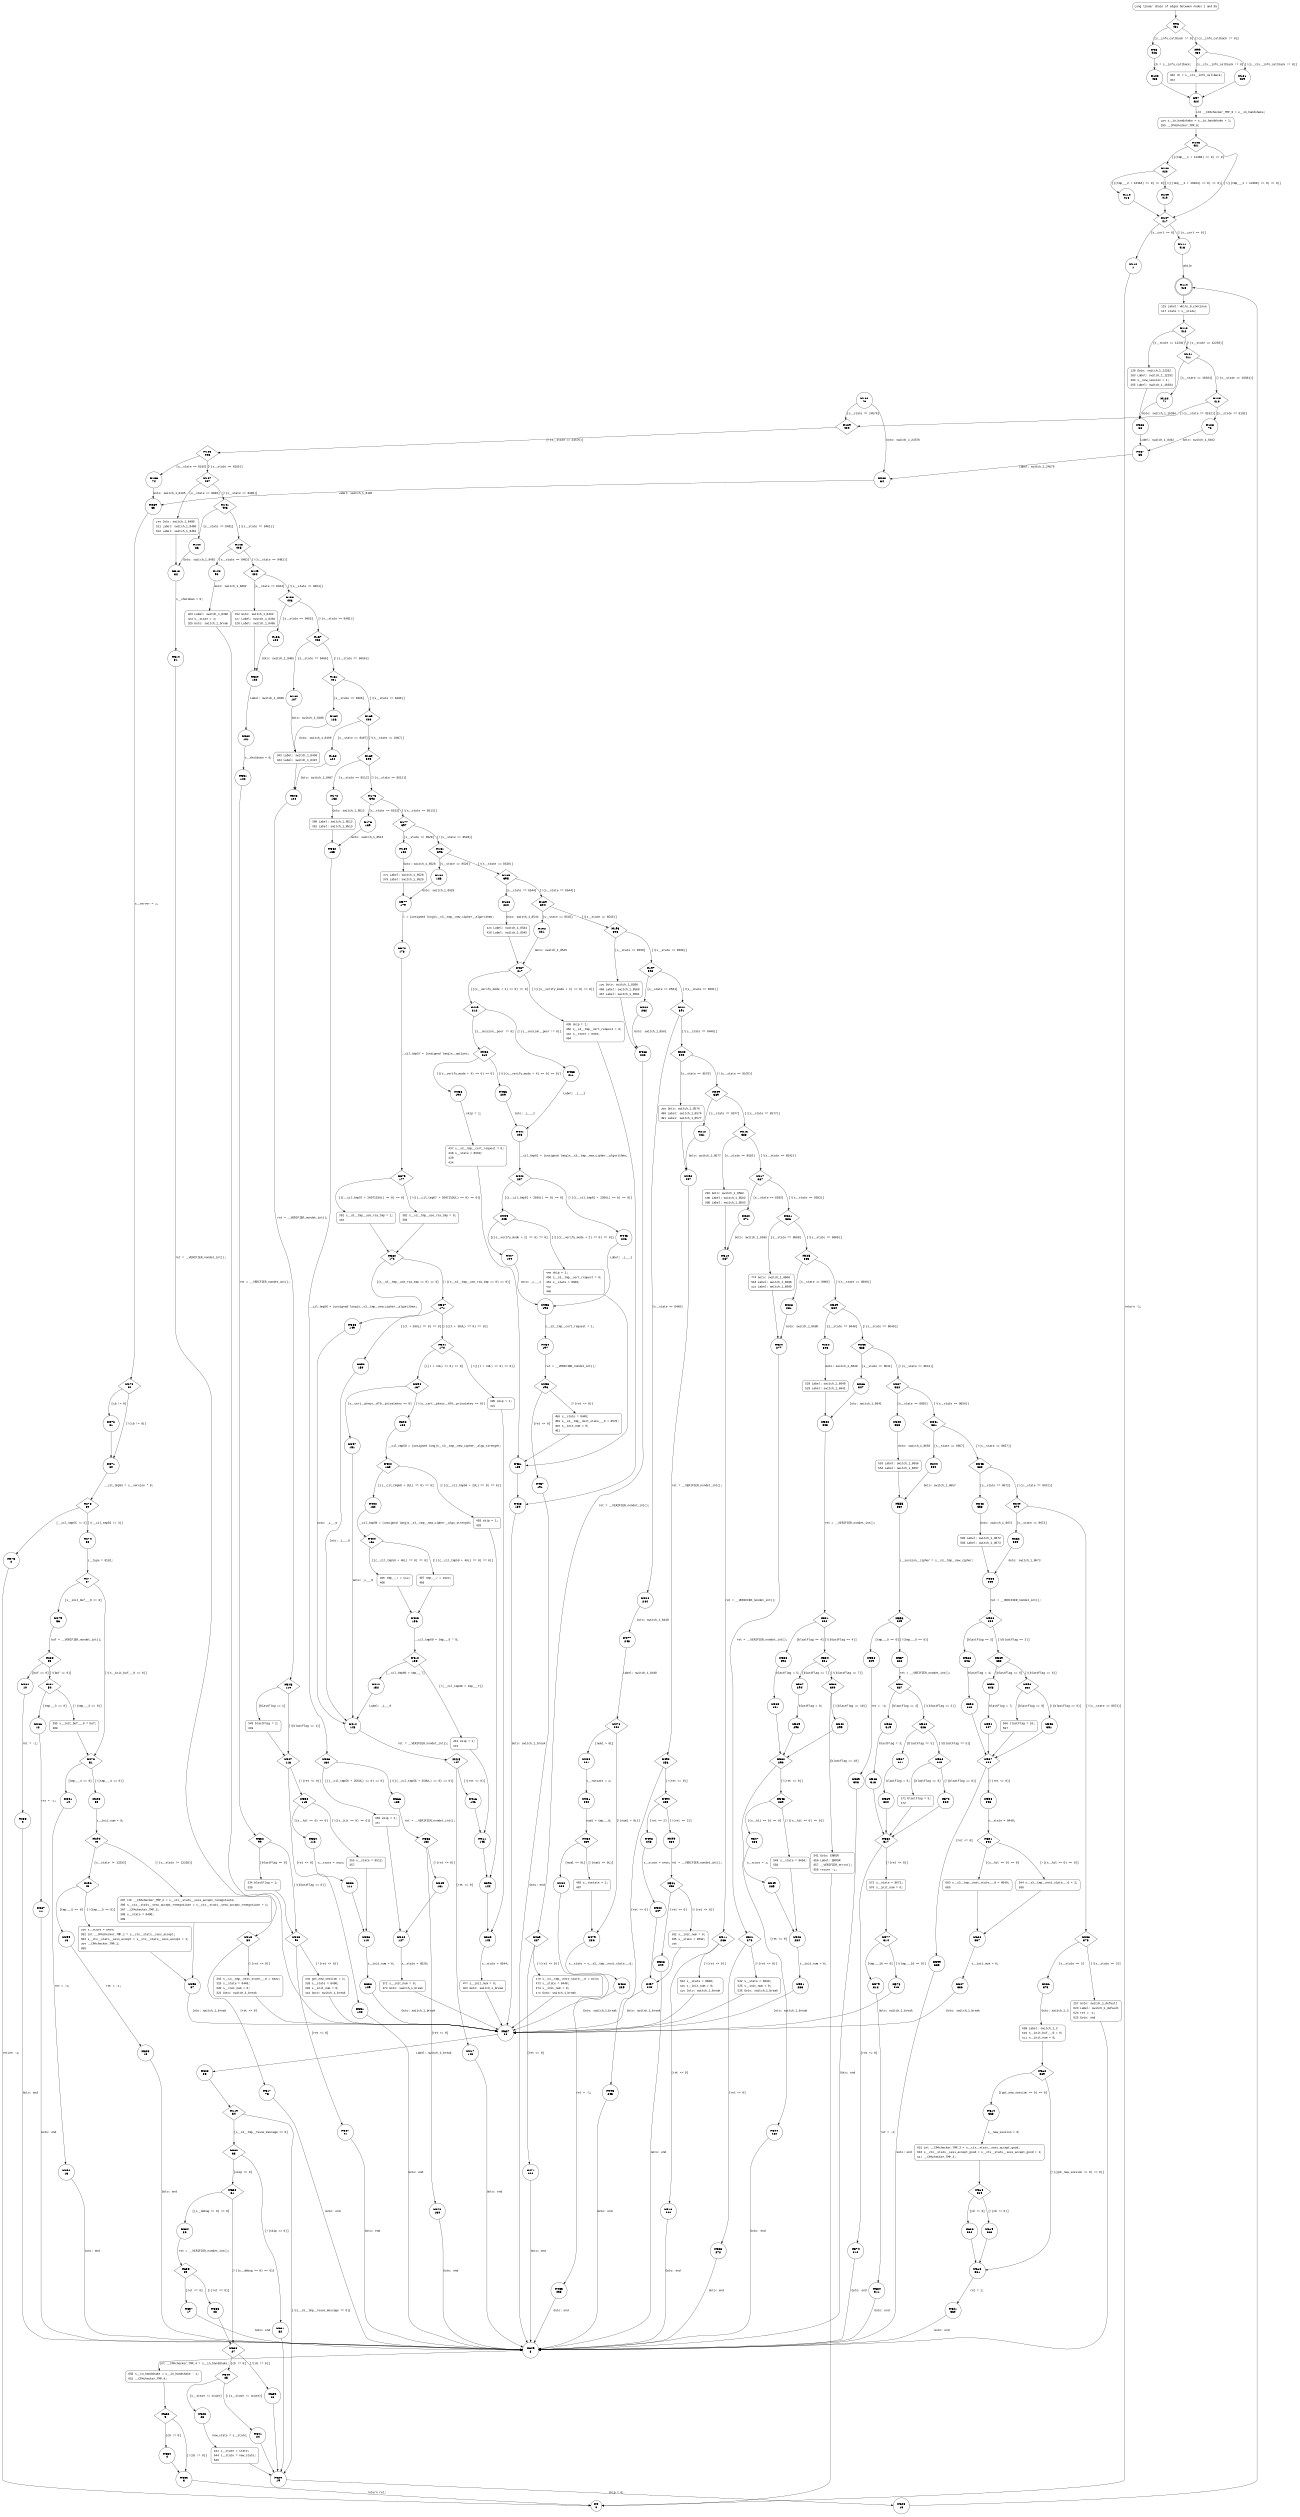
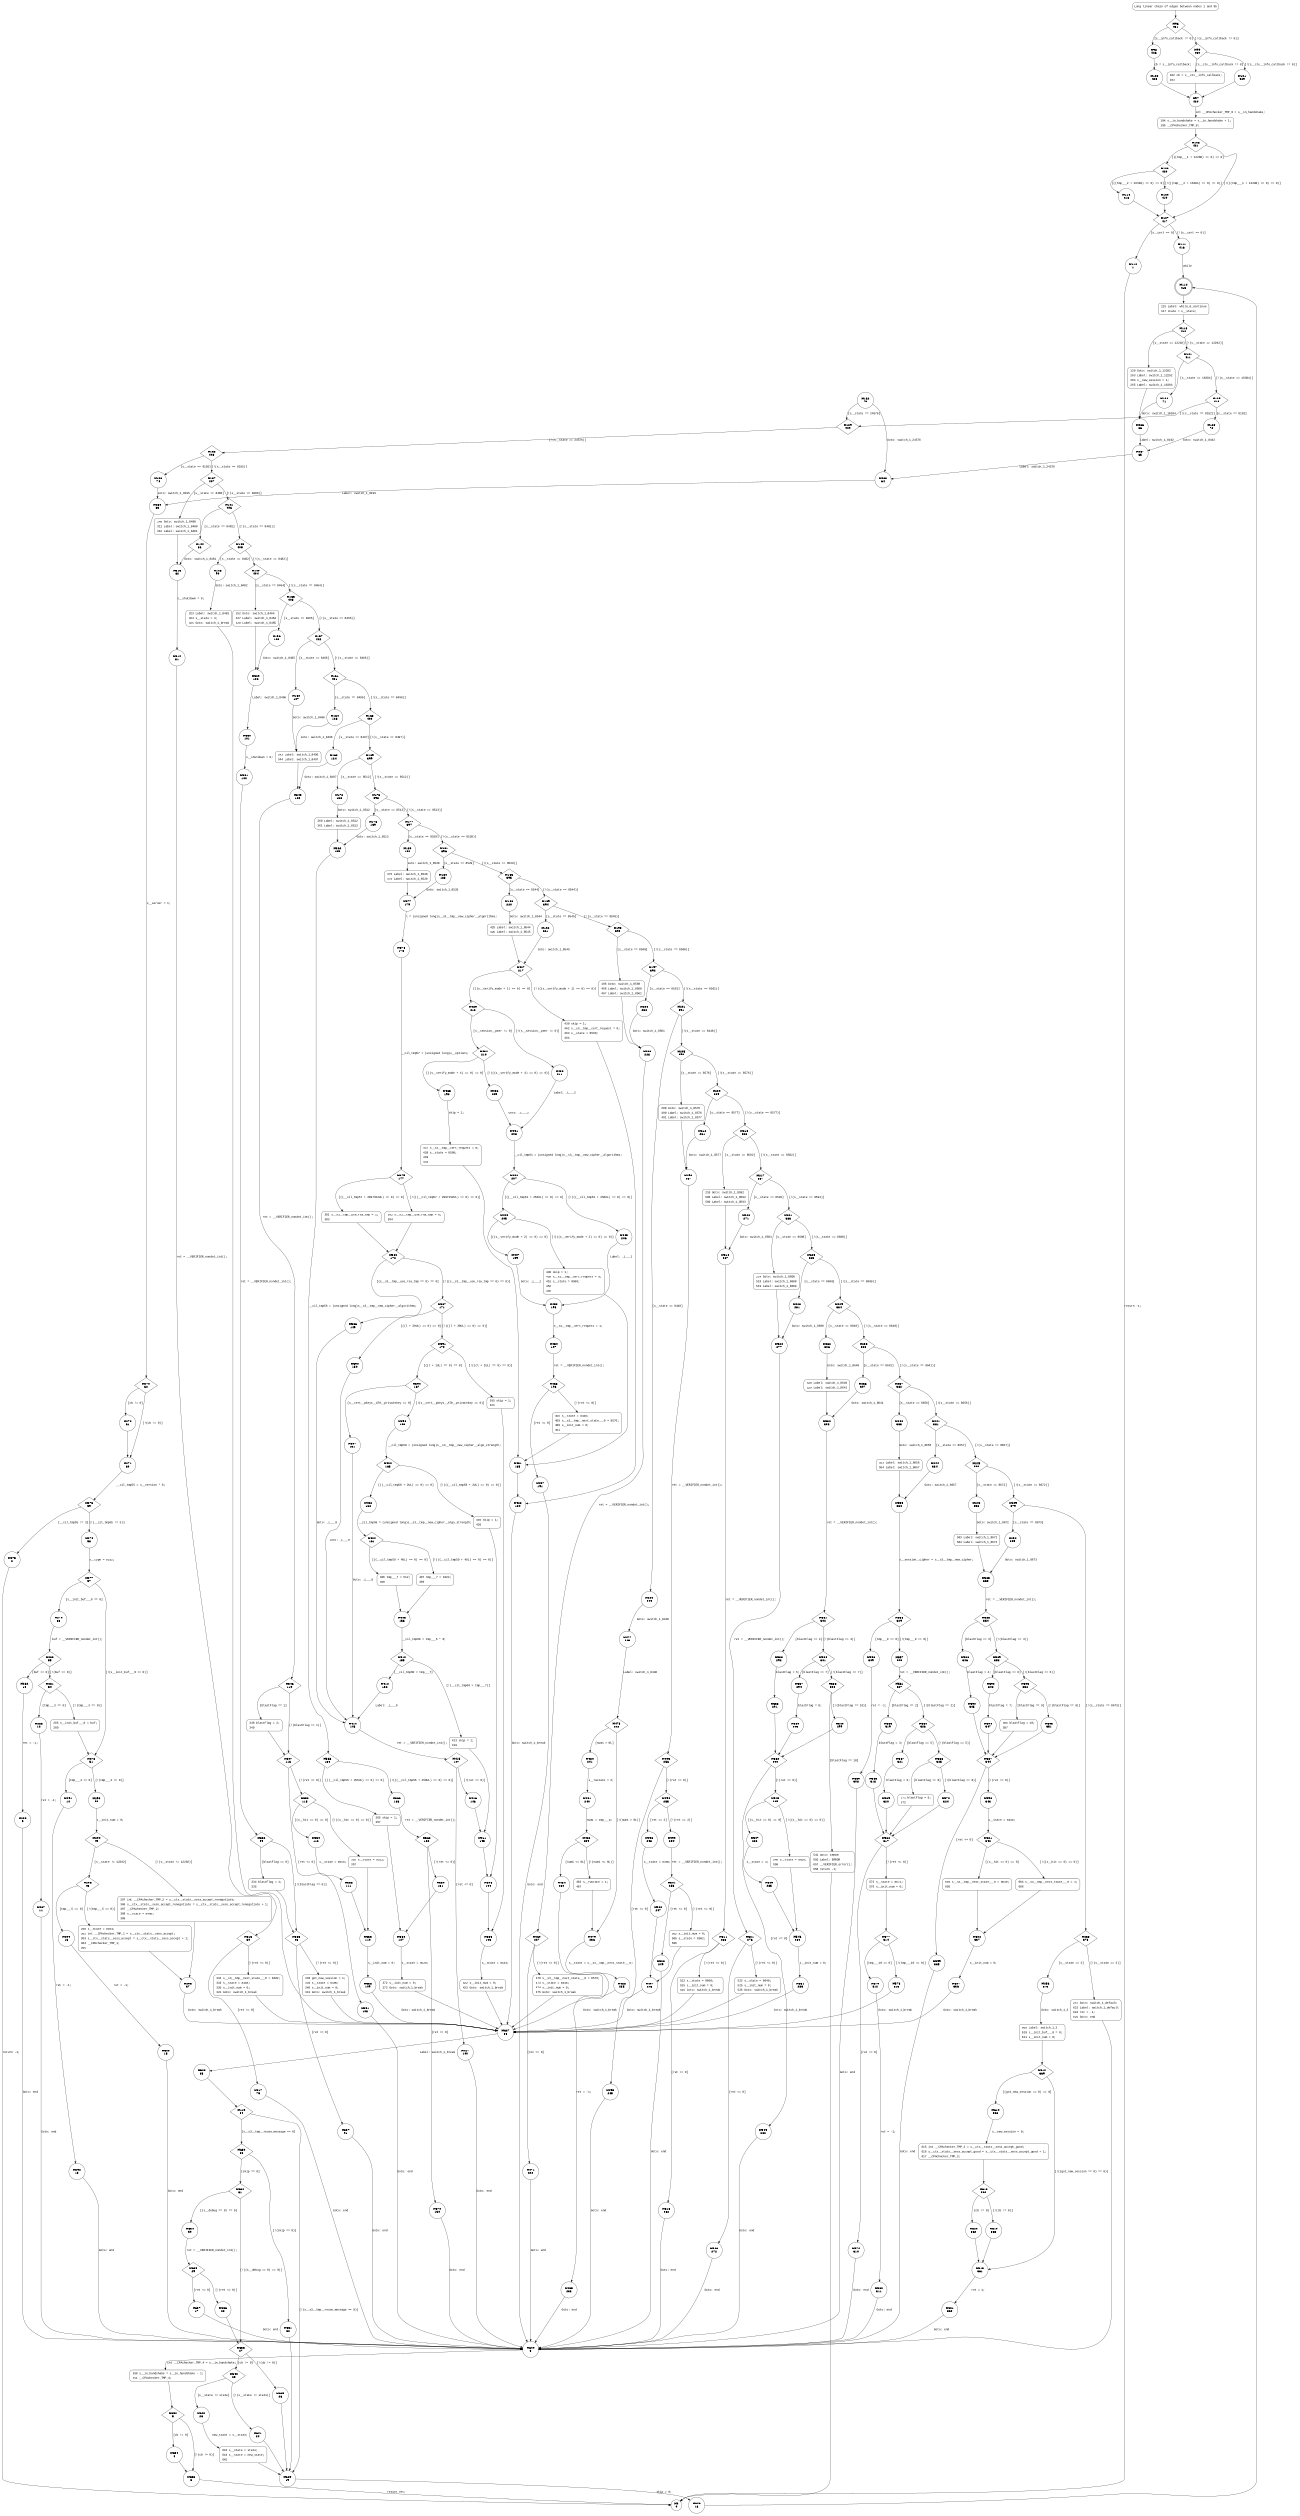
(197, 546) -> (200, 546)
